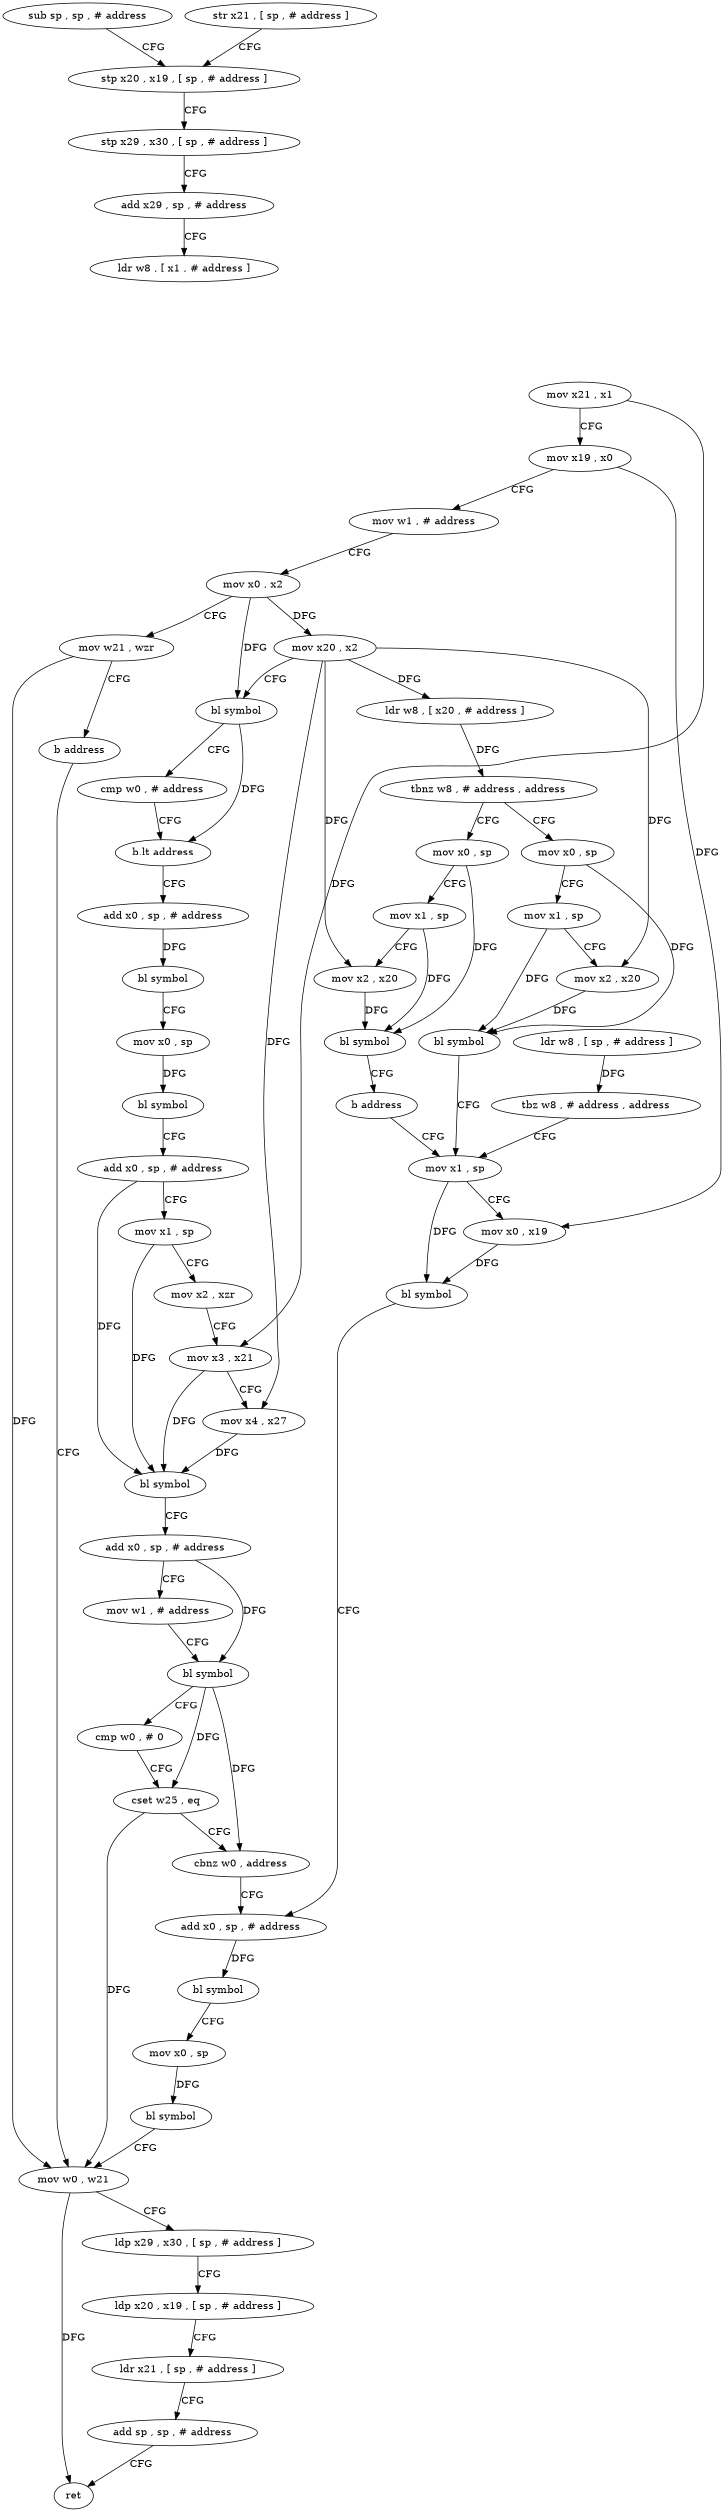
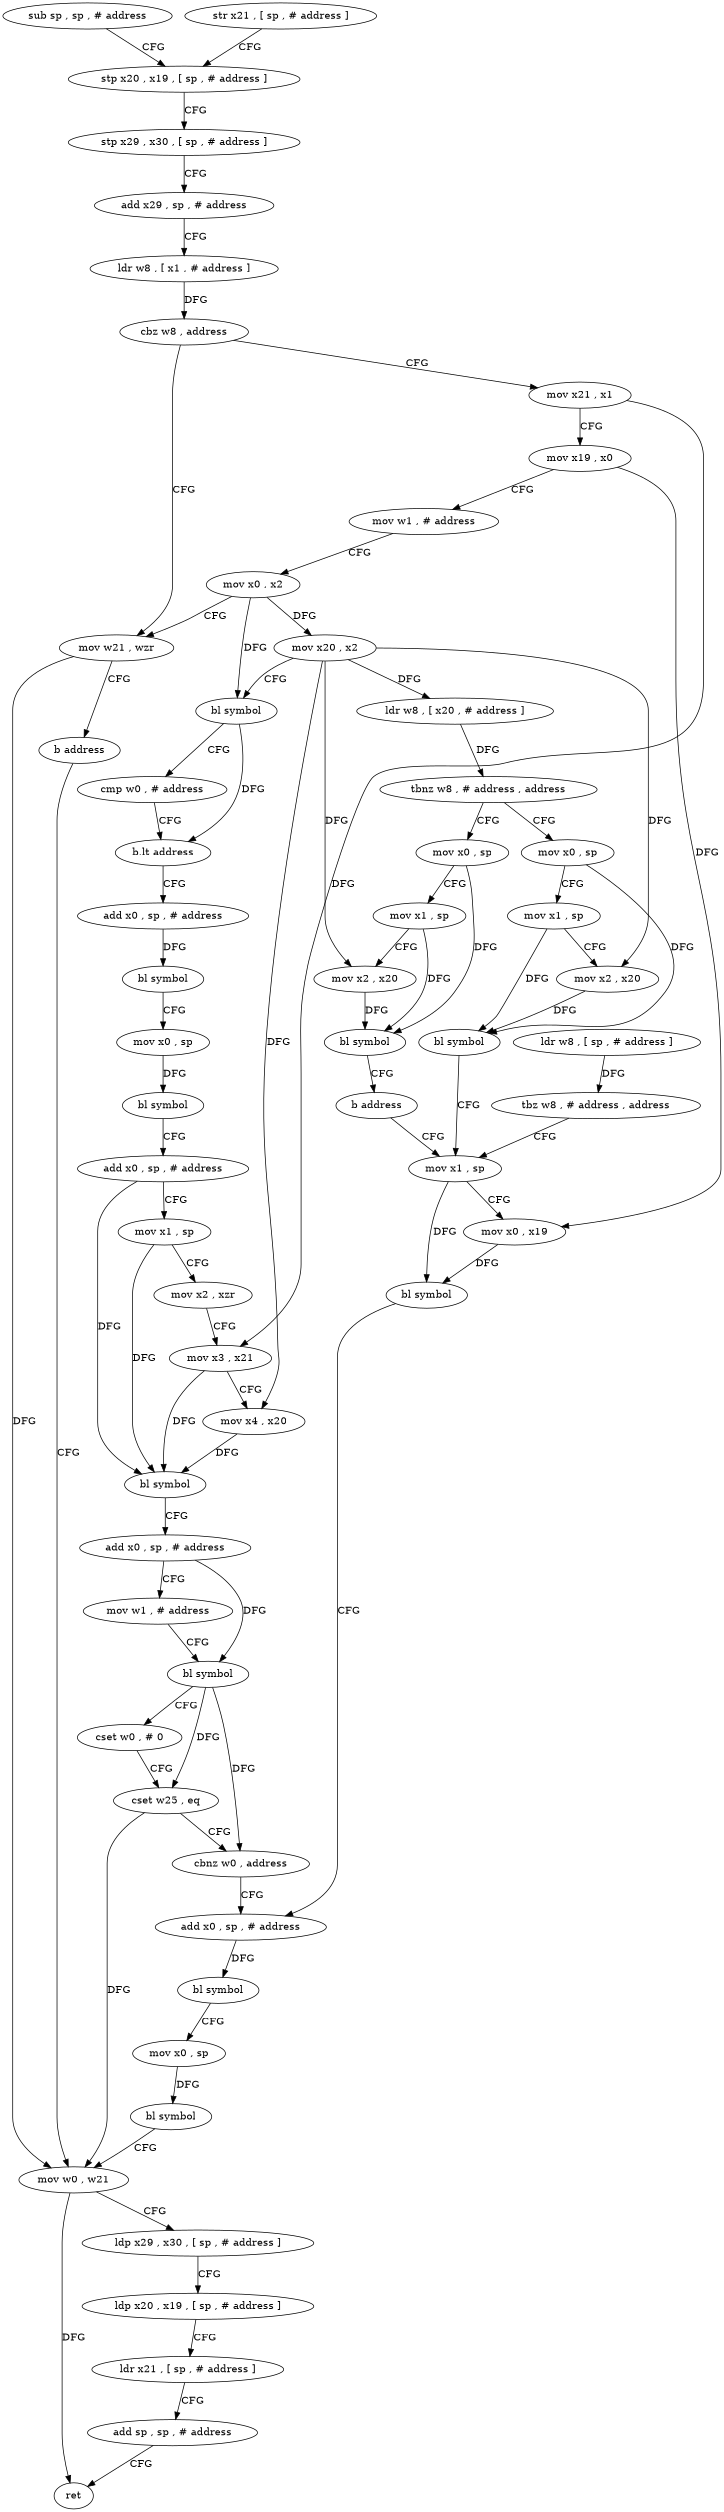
none -> (184, 332)
(254, 1422) -> (254, 1422)
(130, 1738) -> (130, 1738)
